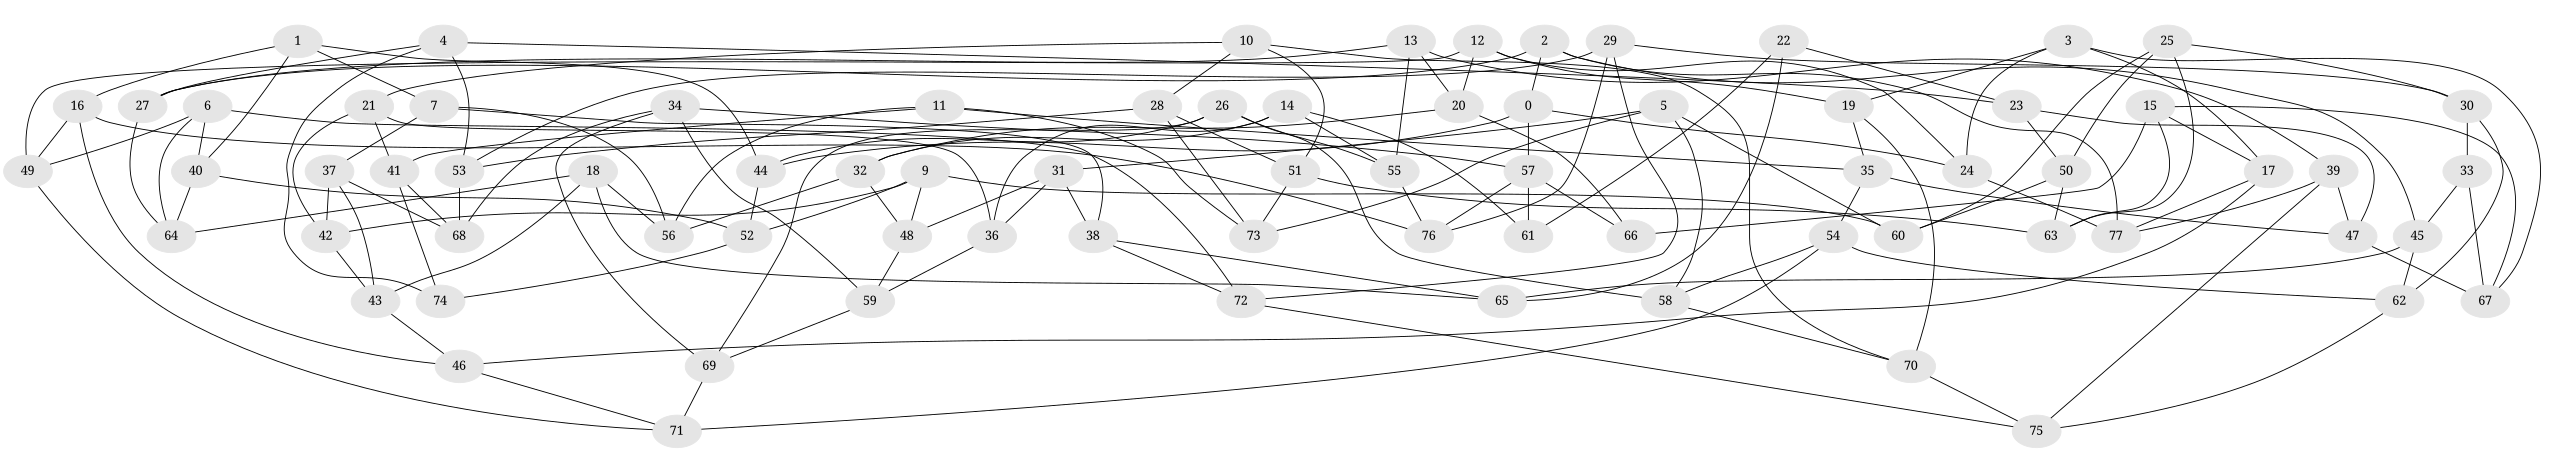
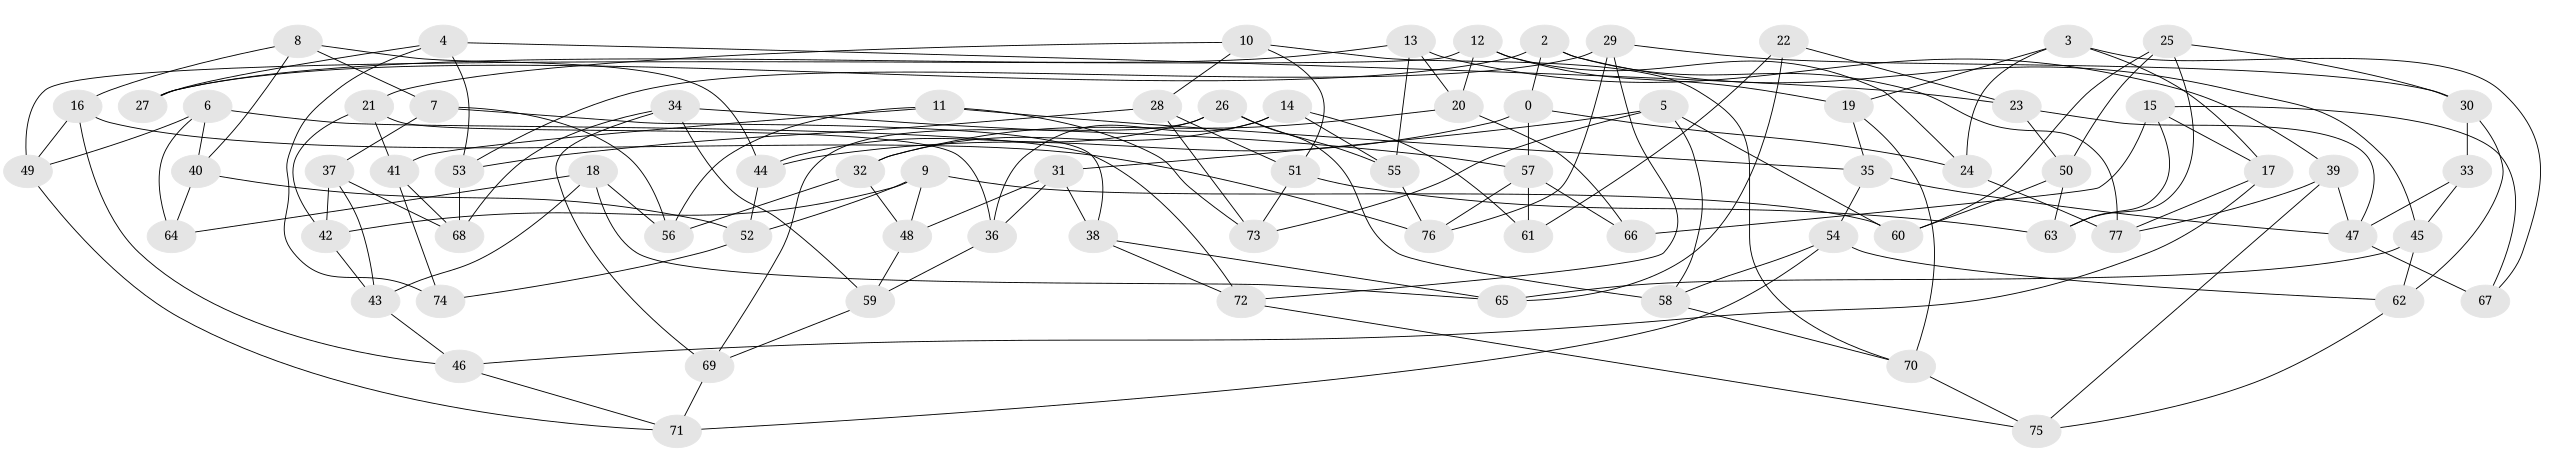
(298, 41) -> (298, 41)
(131, 176) -> none
(2477, 239) -> (2416, 201)
